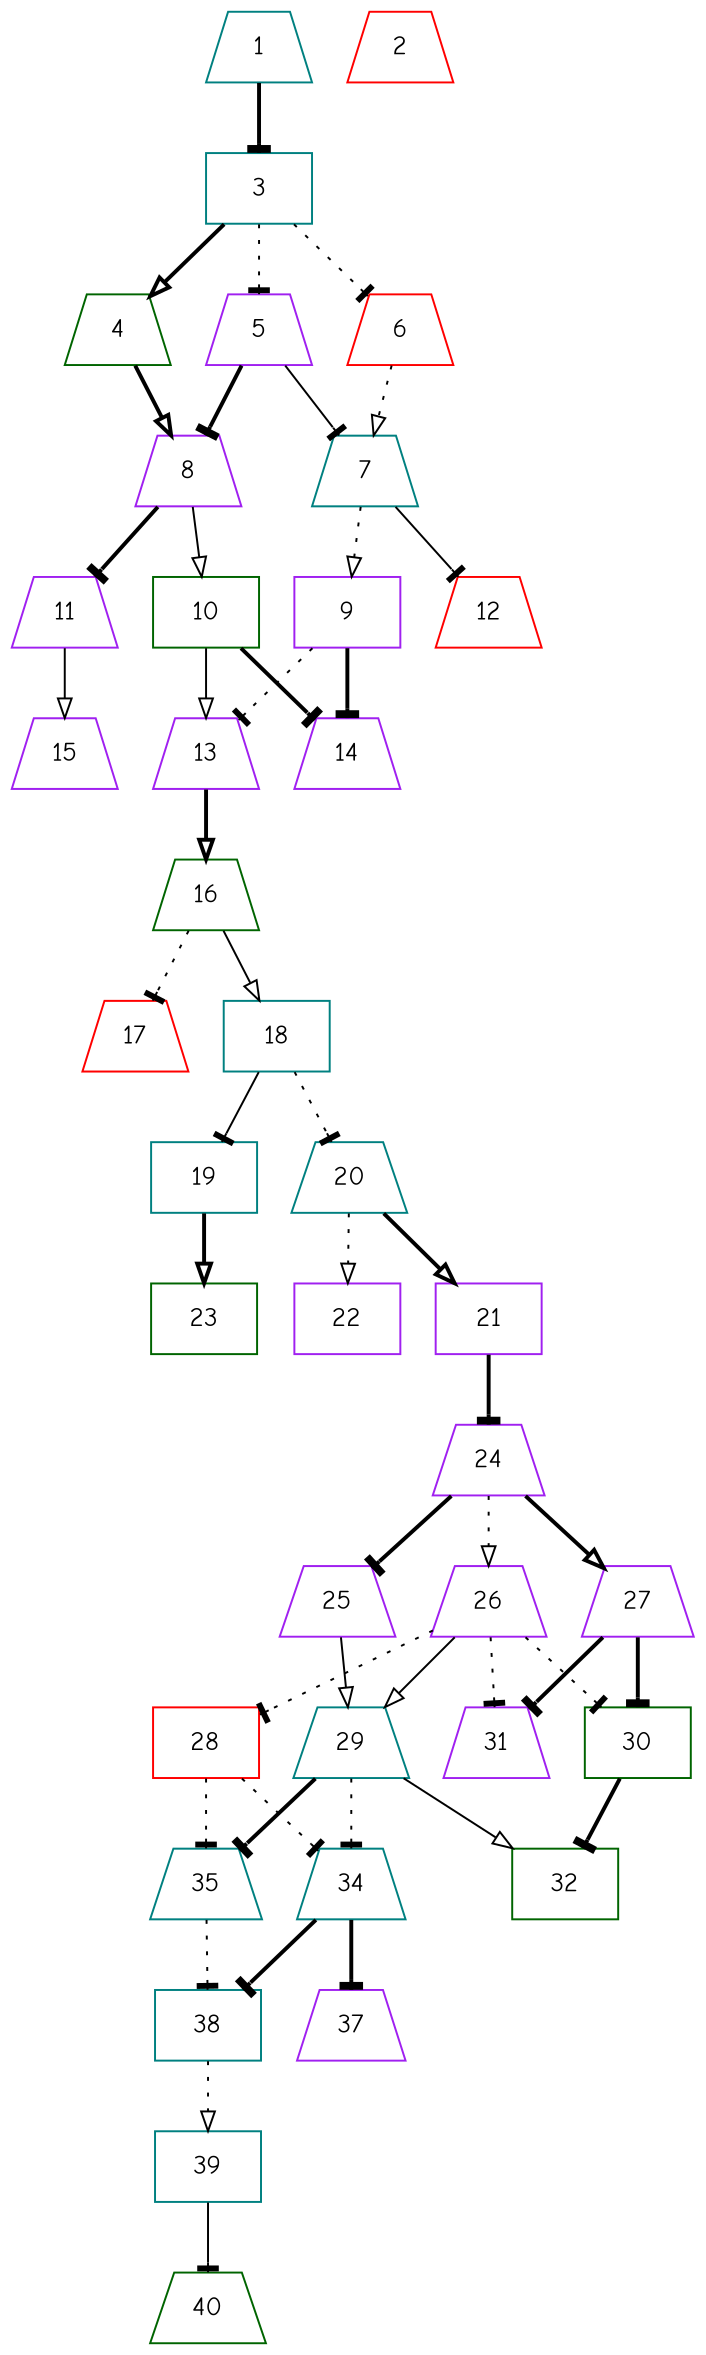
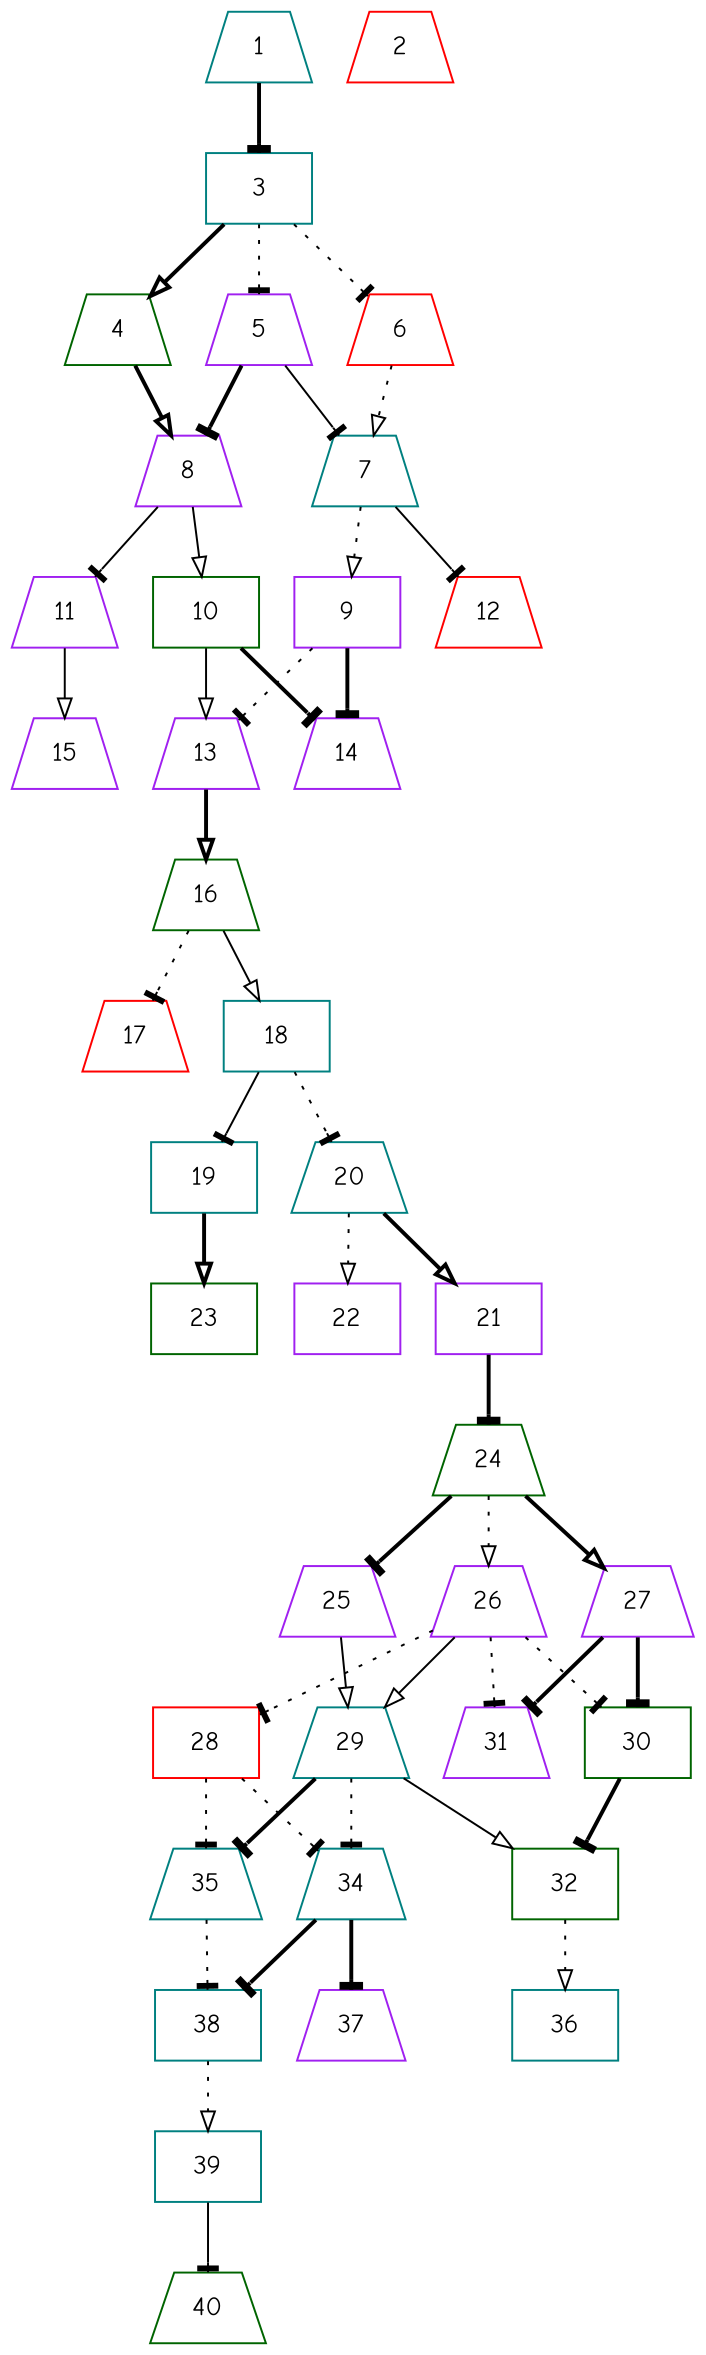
(130, 538) -> (130, 538)
(489, 1460) -> (489, 1460)
none -> (565, 2025)
